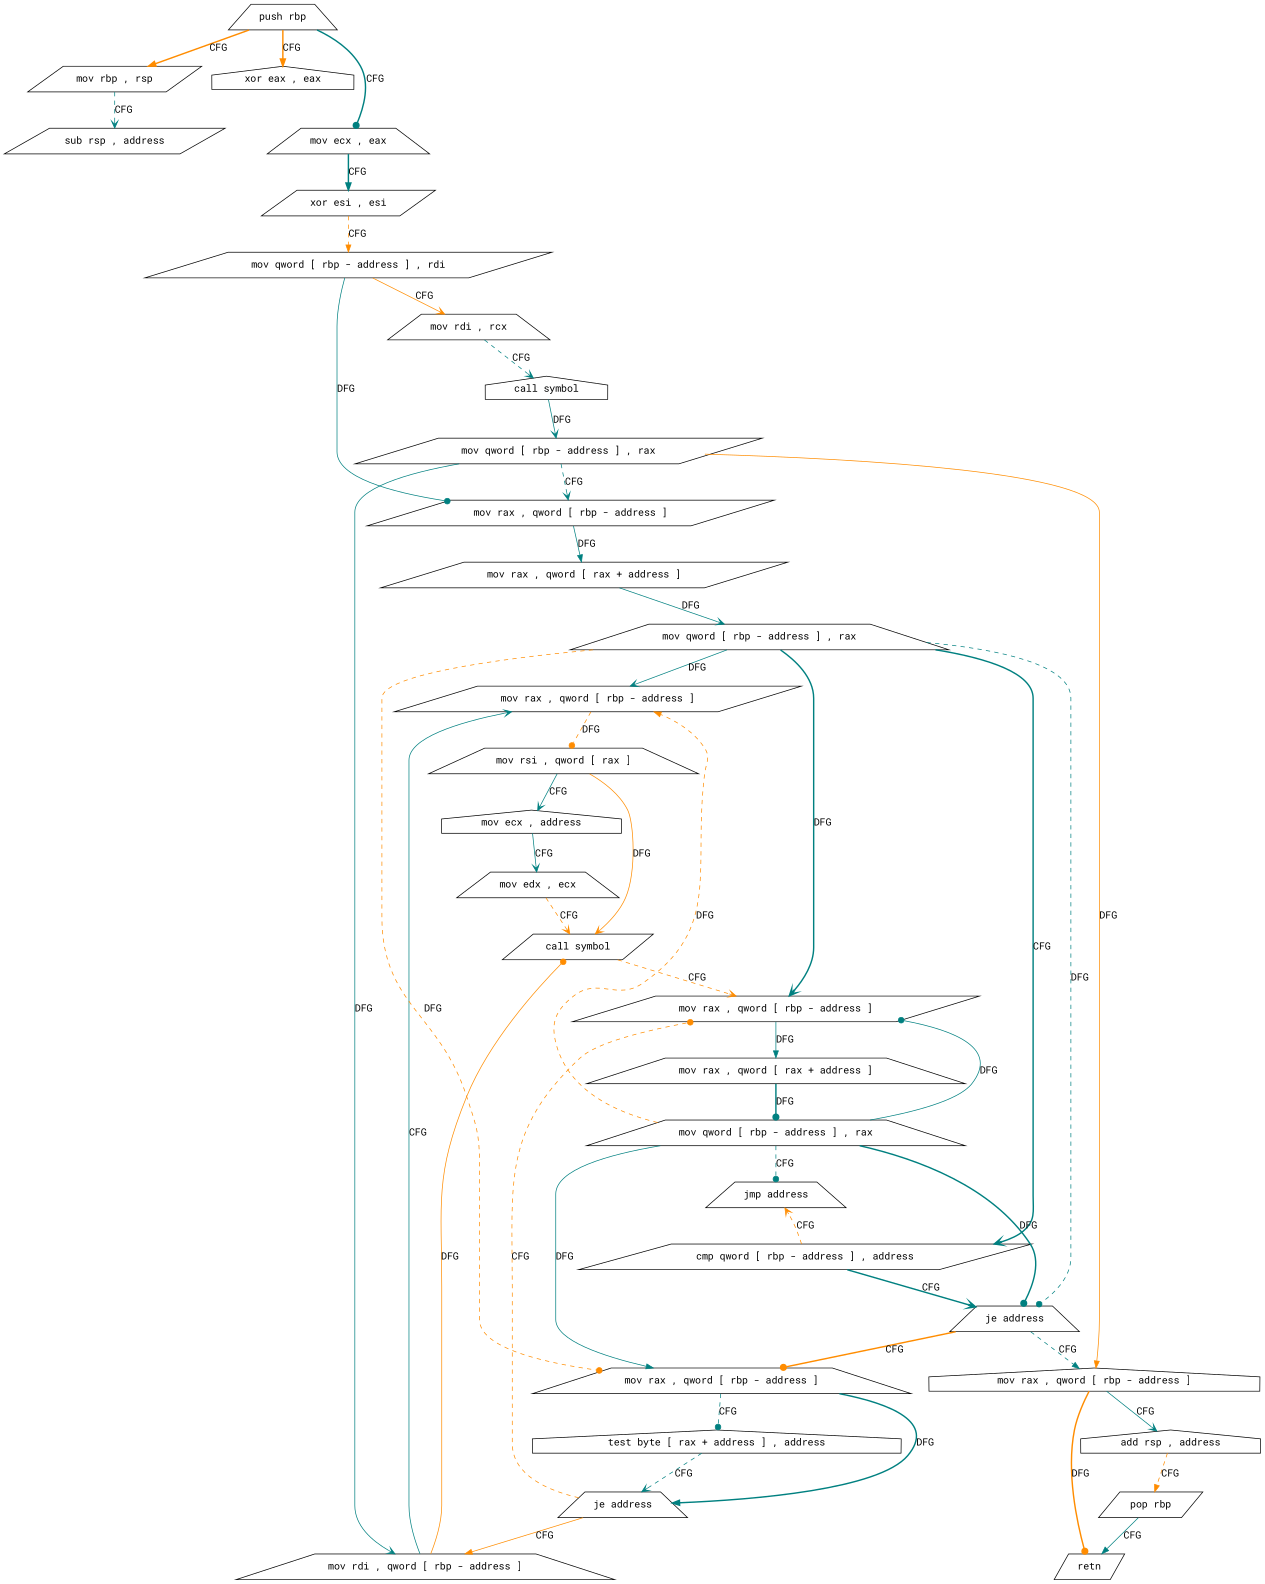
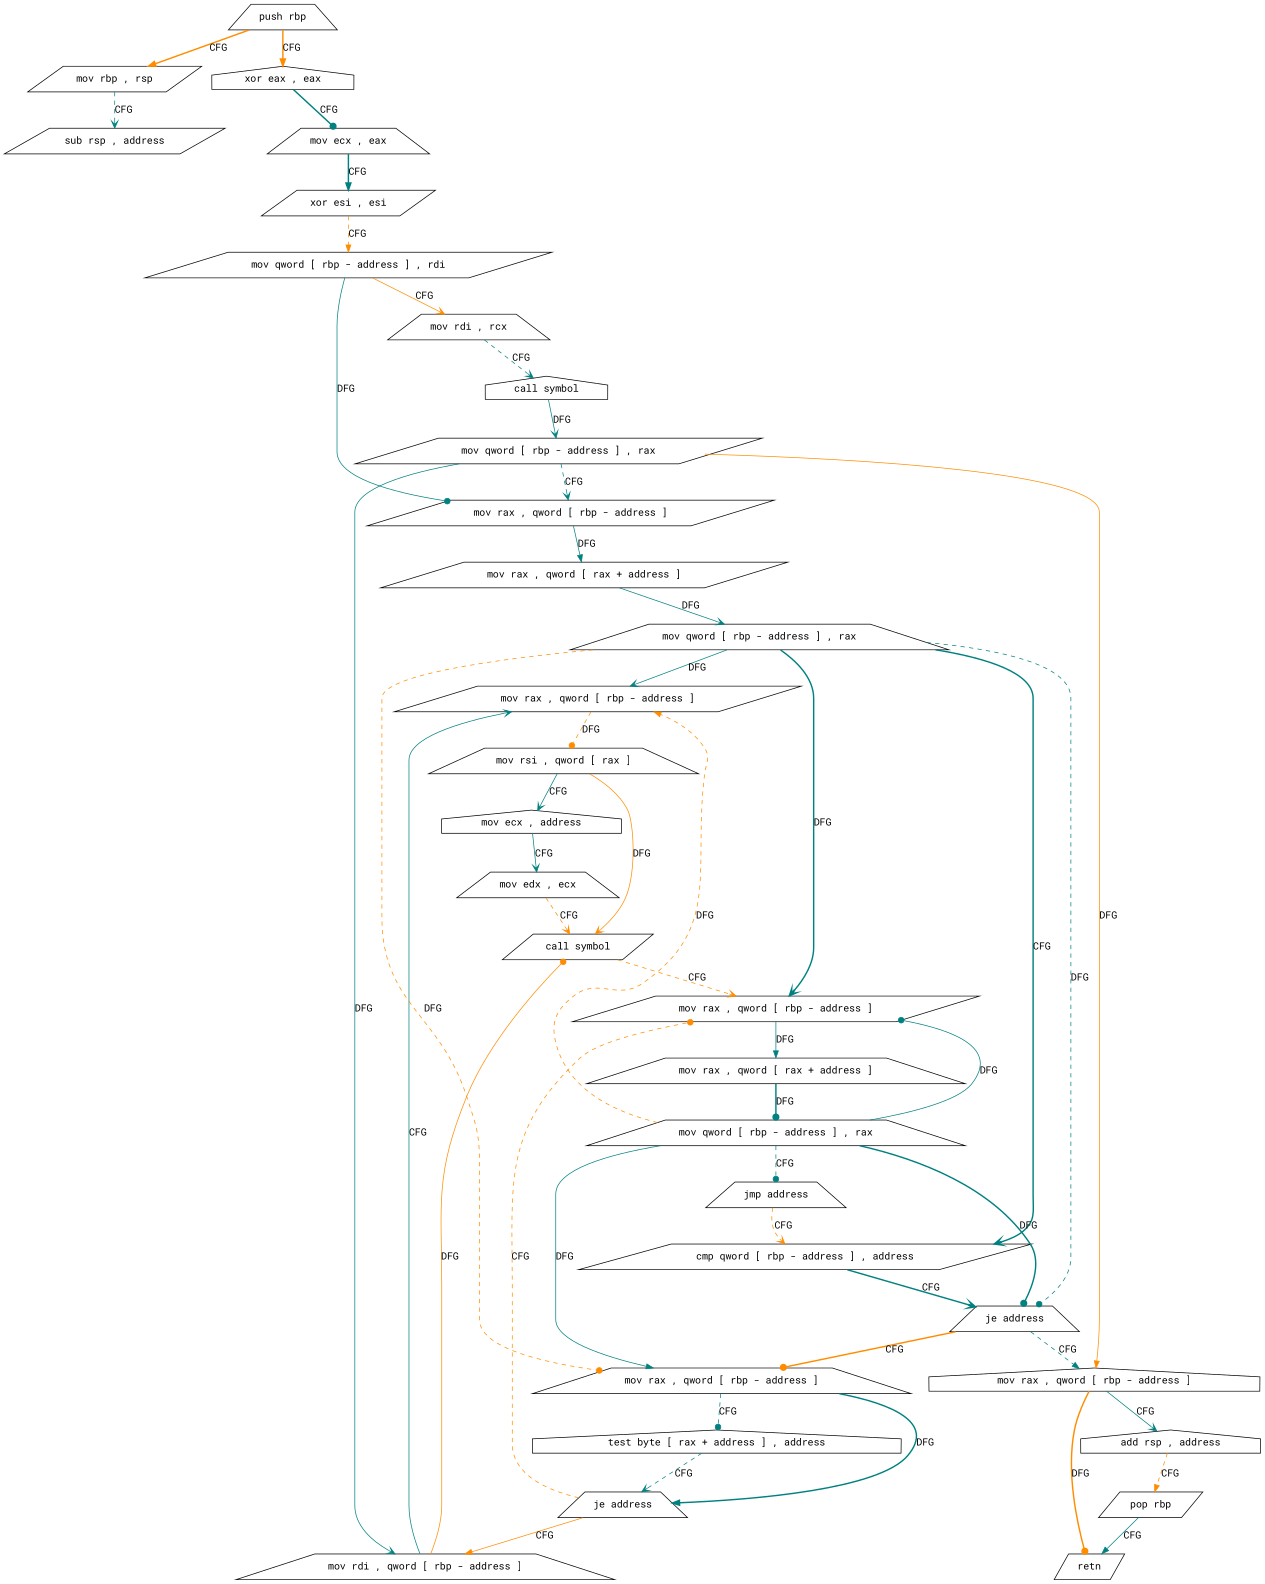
(361, 67) -> (312, 107)
(796, 1229) -> (772, 1224)
